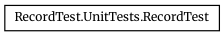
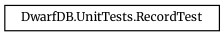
(112, 18) -> (112, 18)
